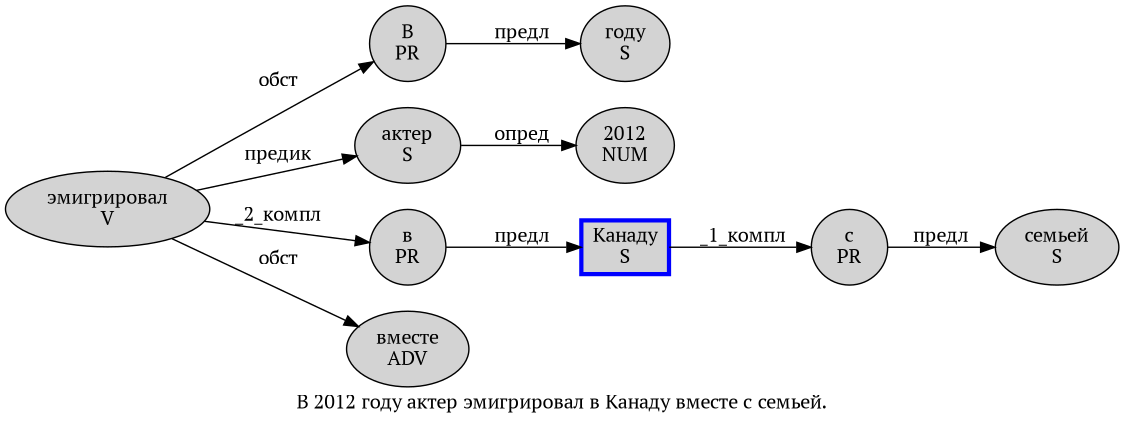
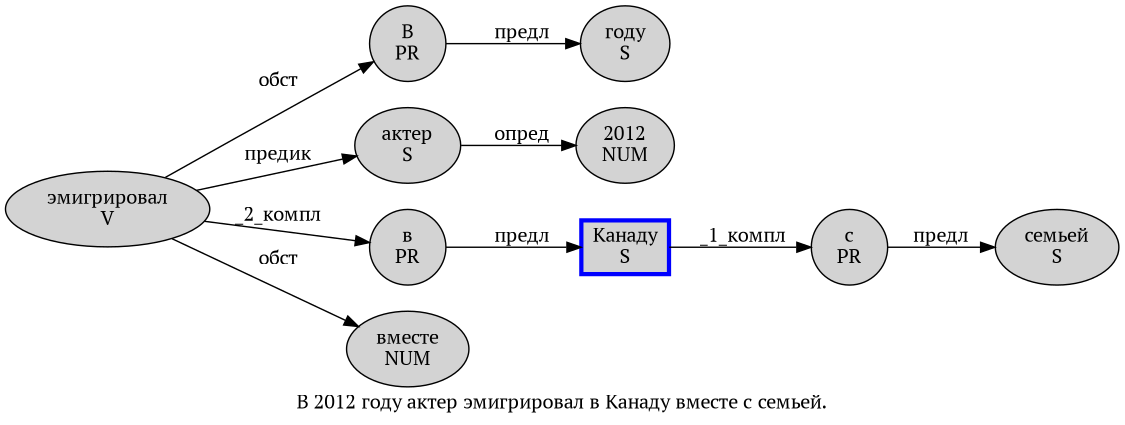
(408, 349) -> (408, 349)
